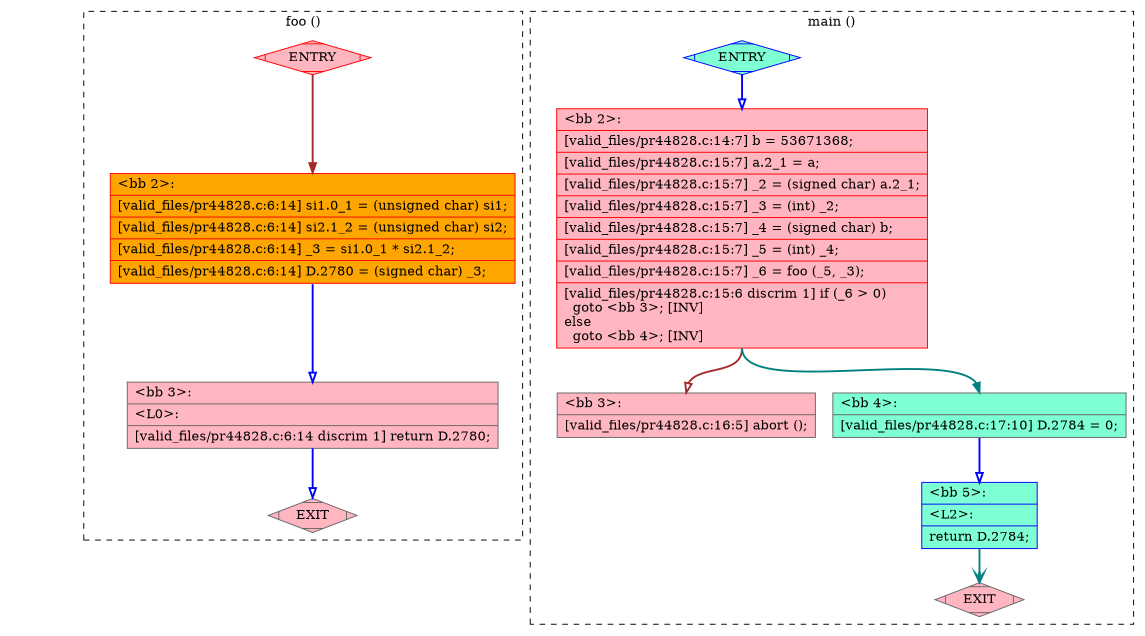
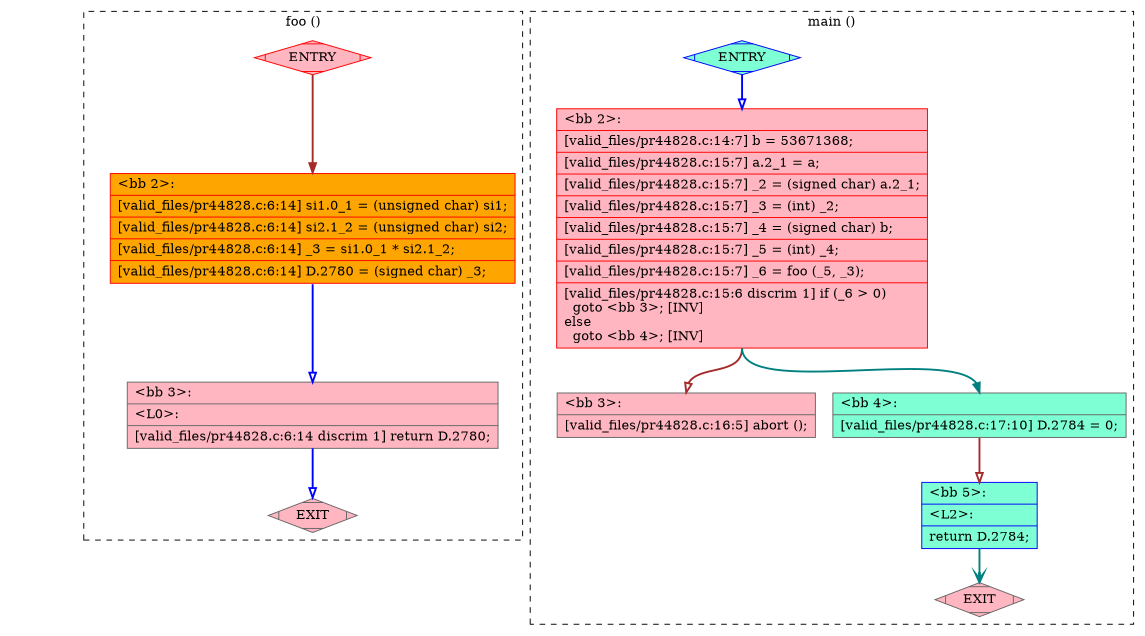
(980, 455) -> (980, 455)
